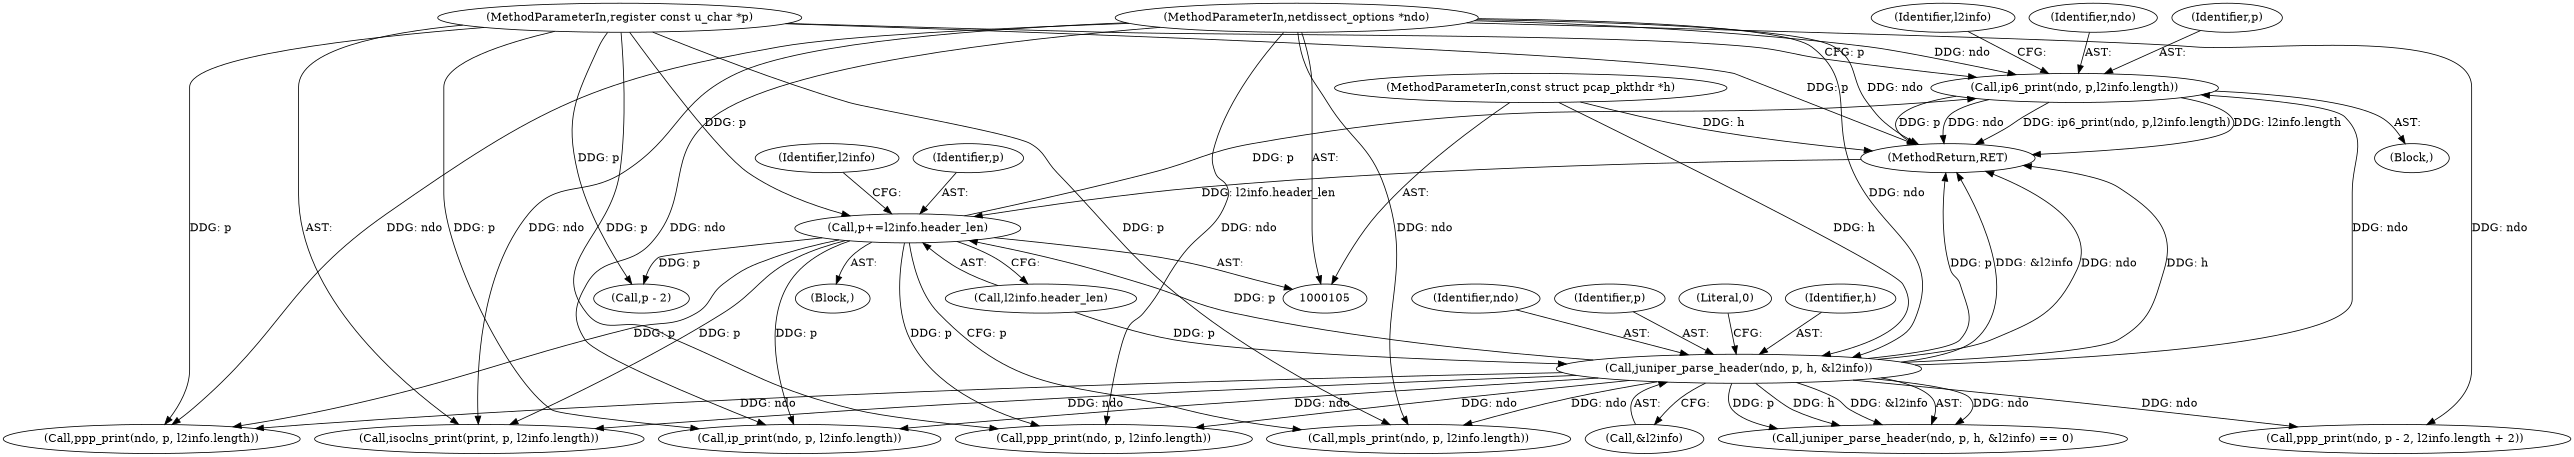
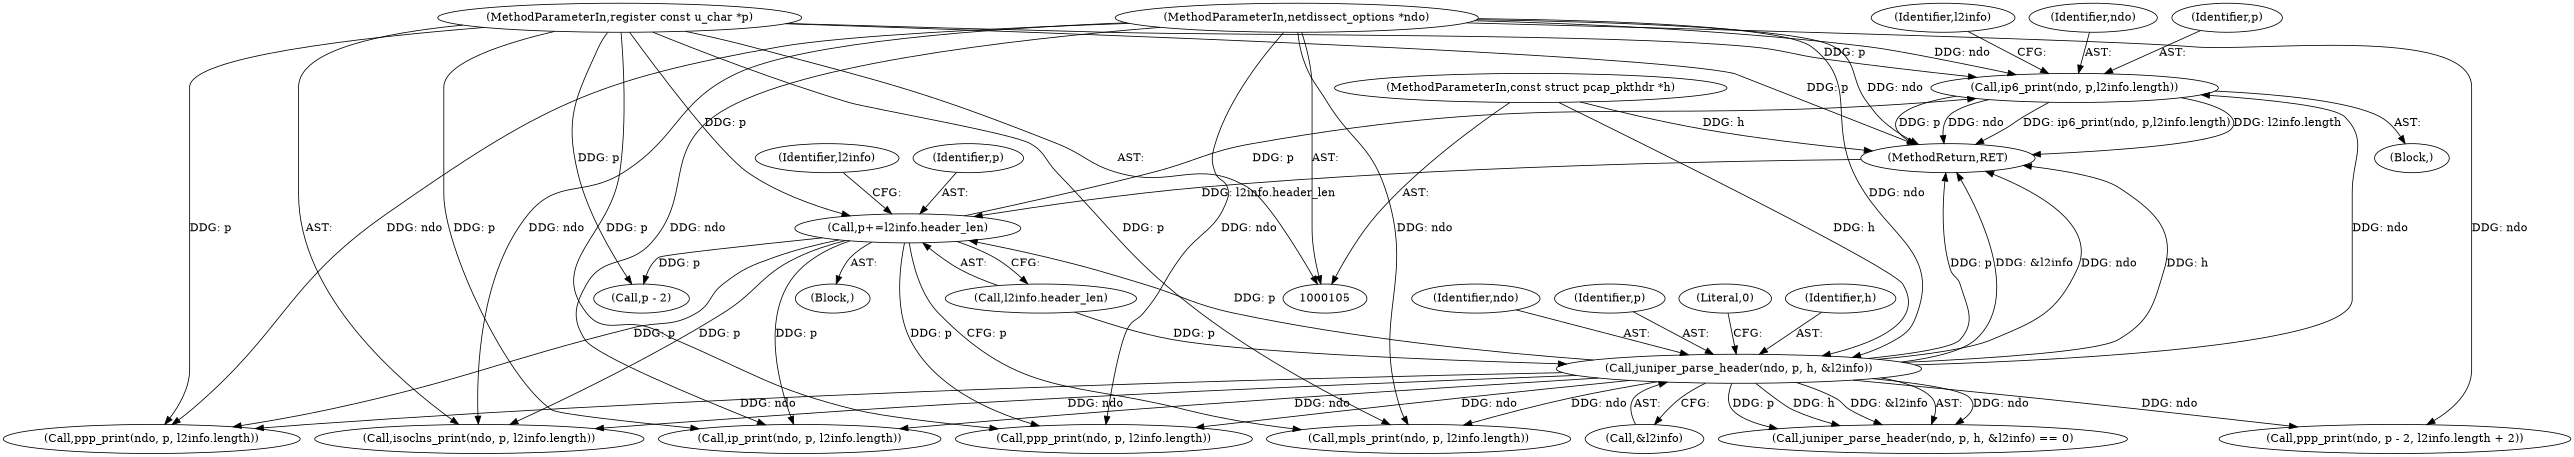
(1845, 53) -> (1845, 53)
(1141, 254) -> (1021, 130)
(479, 439) -> (479, 439)
